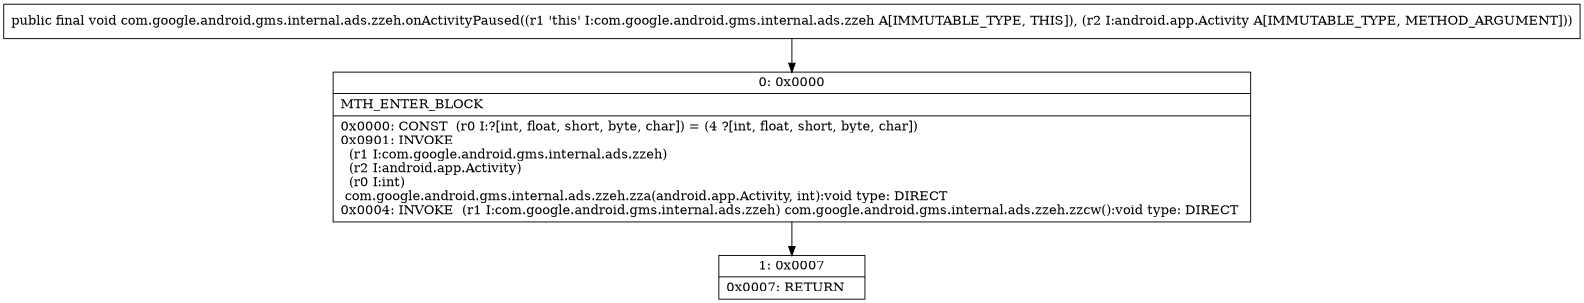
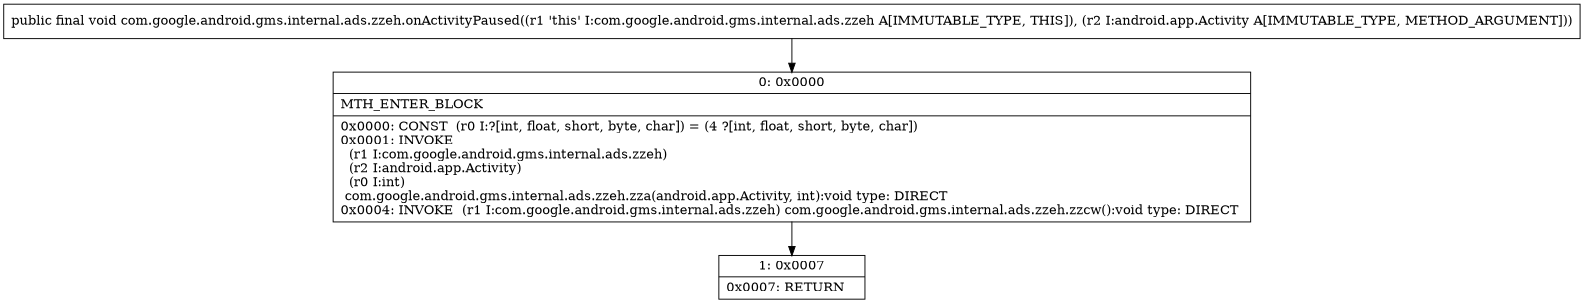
(402, 141) -> (402, 141)
